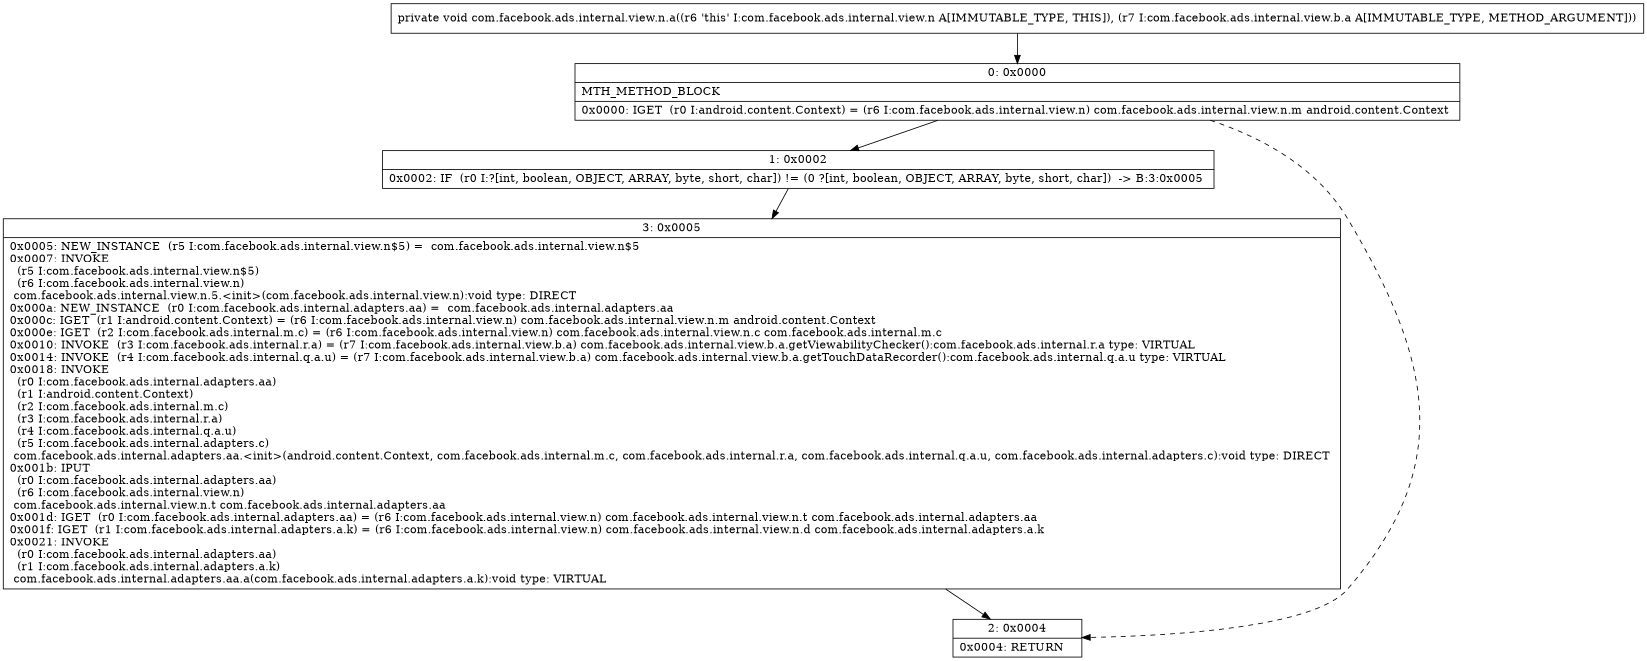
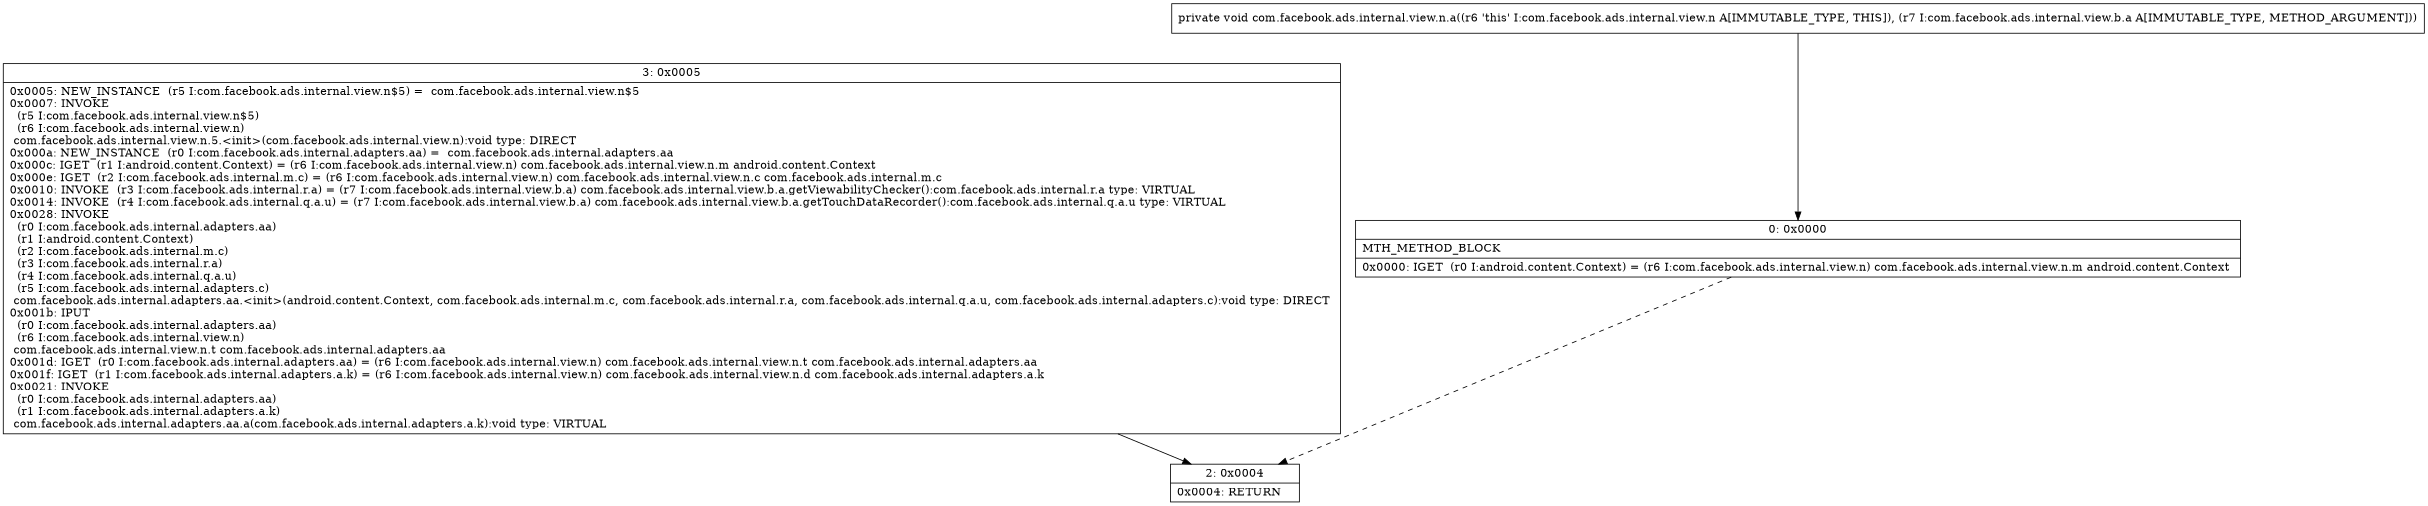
(798, 170) -> none
(64, 370) -> (64, 215)
